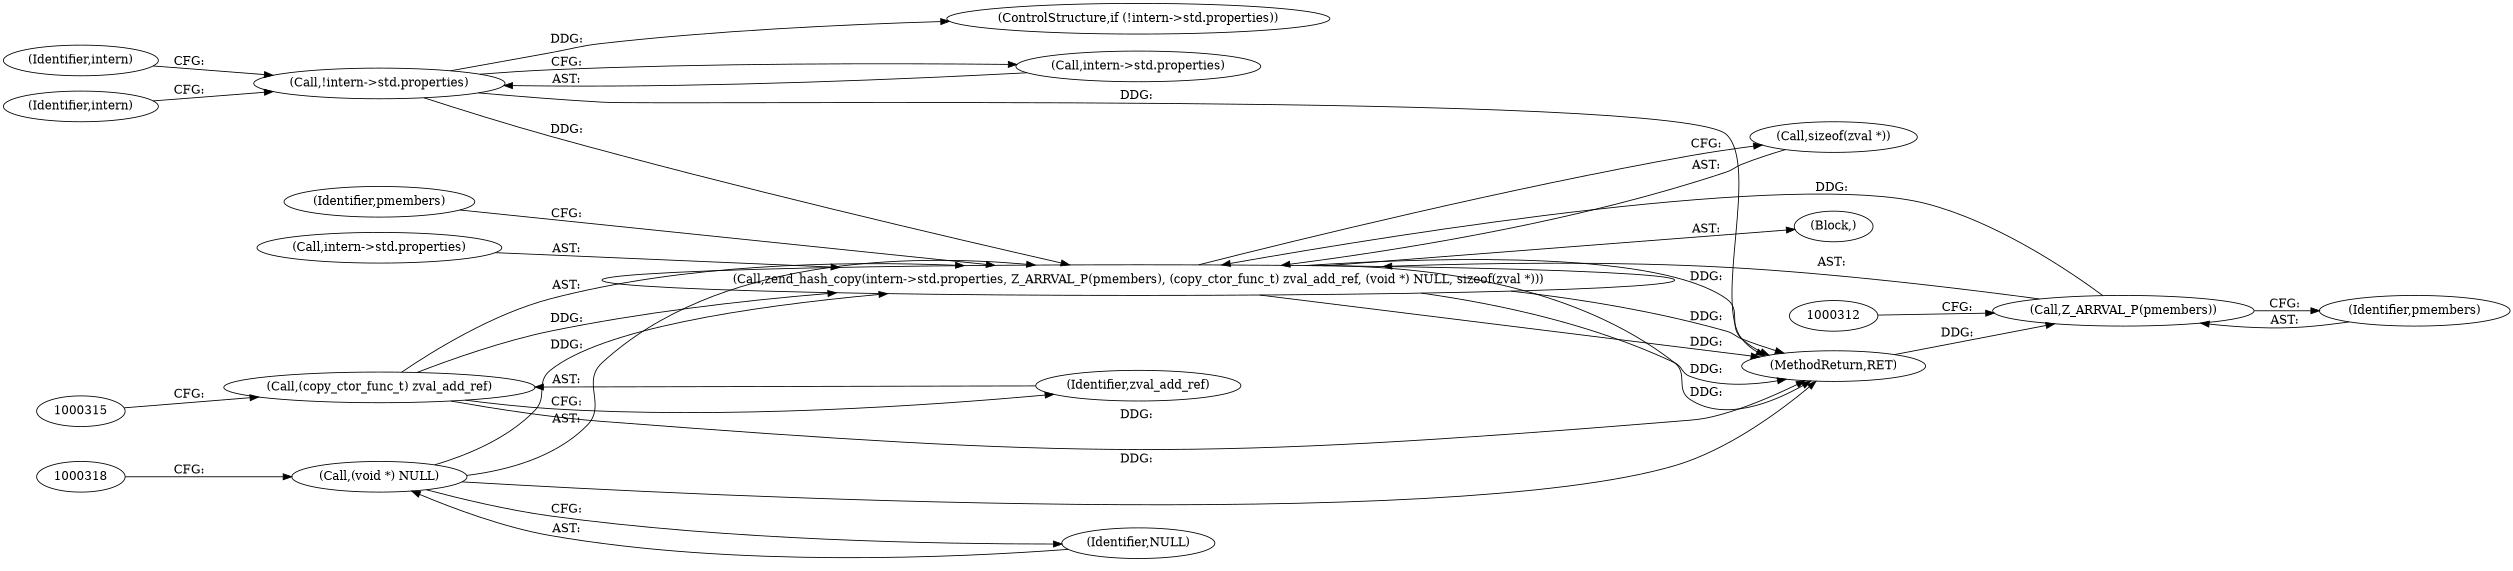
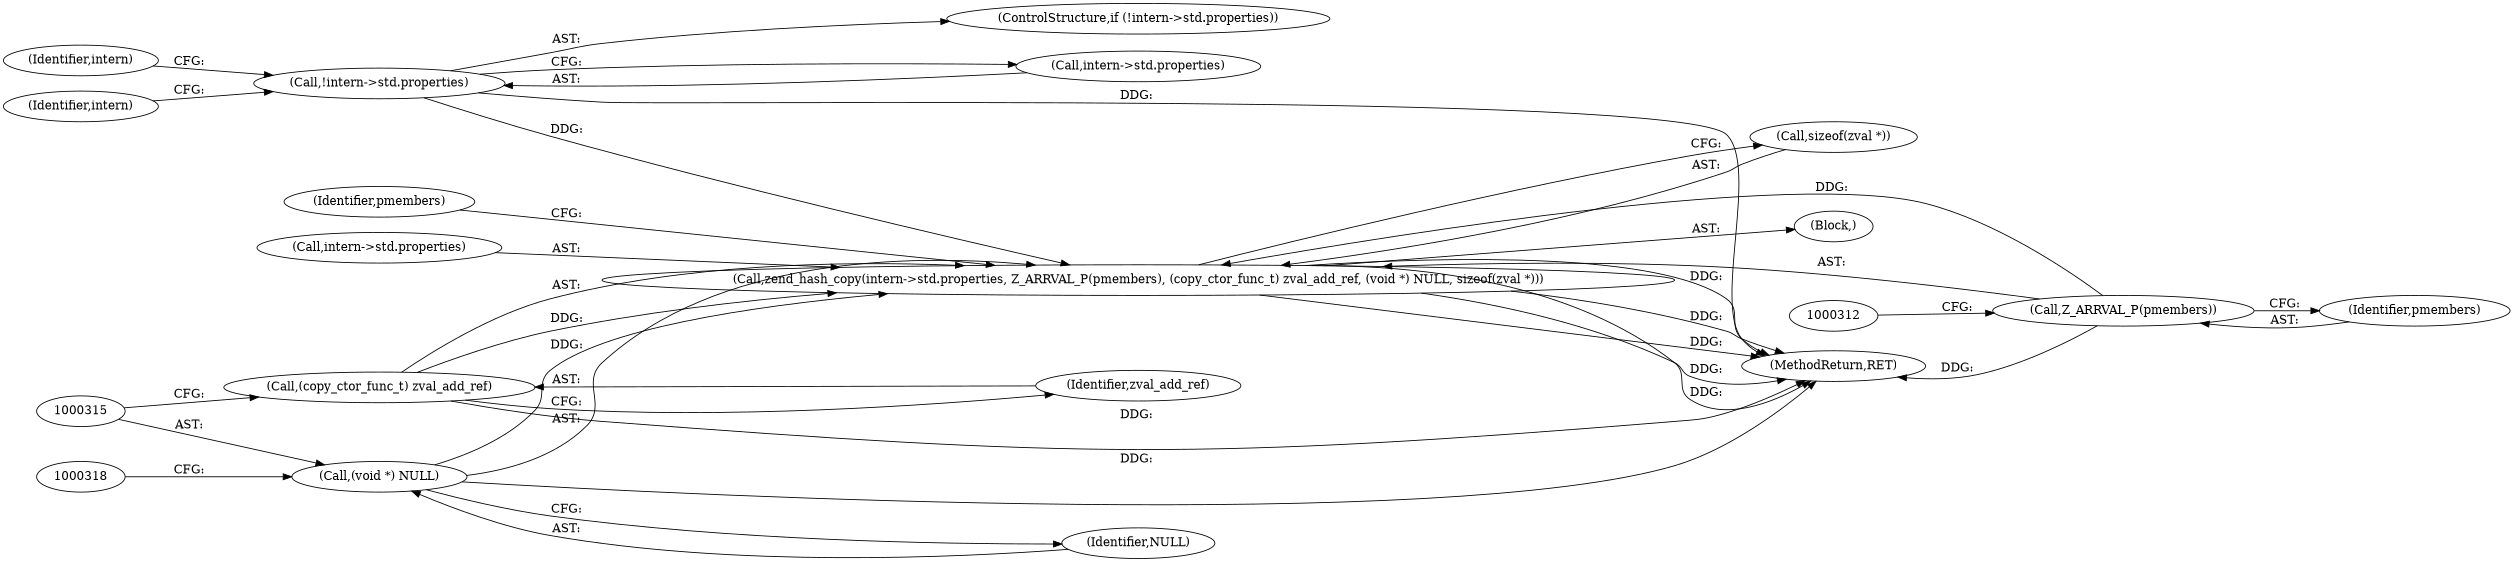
(569, 40) -> (569, 40)
(1970, 340) -> (2006, 367)
none -> (217, 441)
